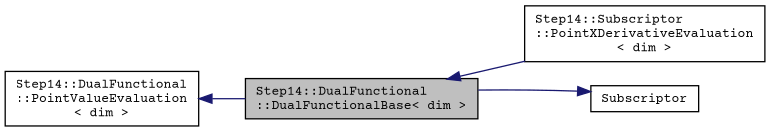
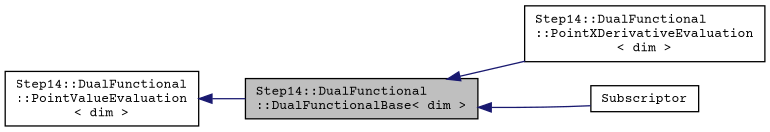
(645, 34) -> (645, 34)
(528, 90) -> (541, 107)
